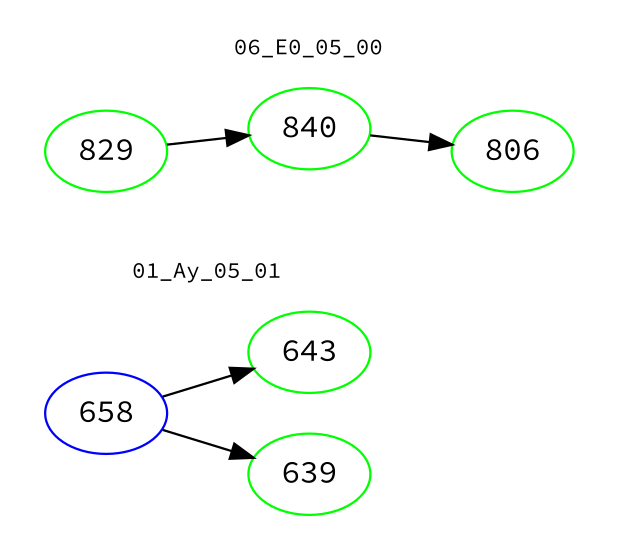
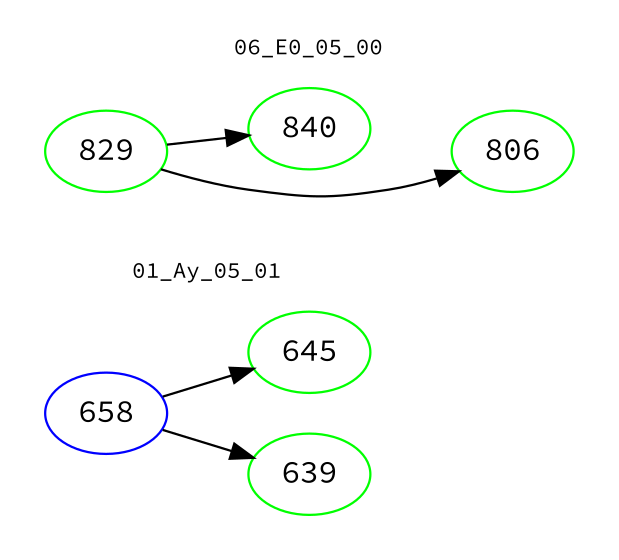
(400, 139) -> (298, 195)
(309, 352) -> (309, 352)
